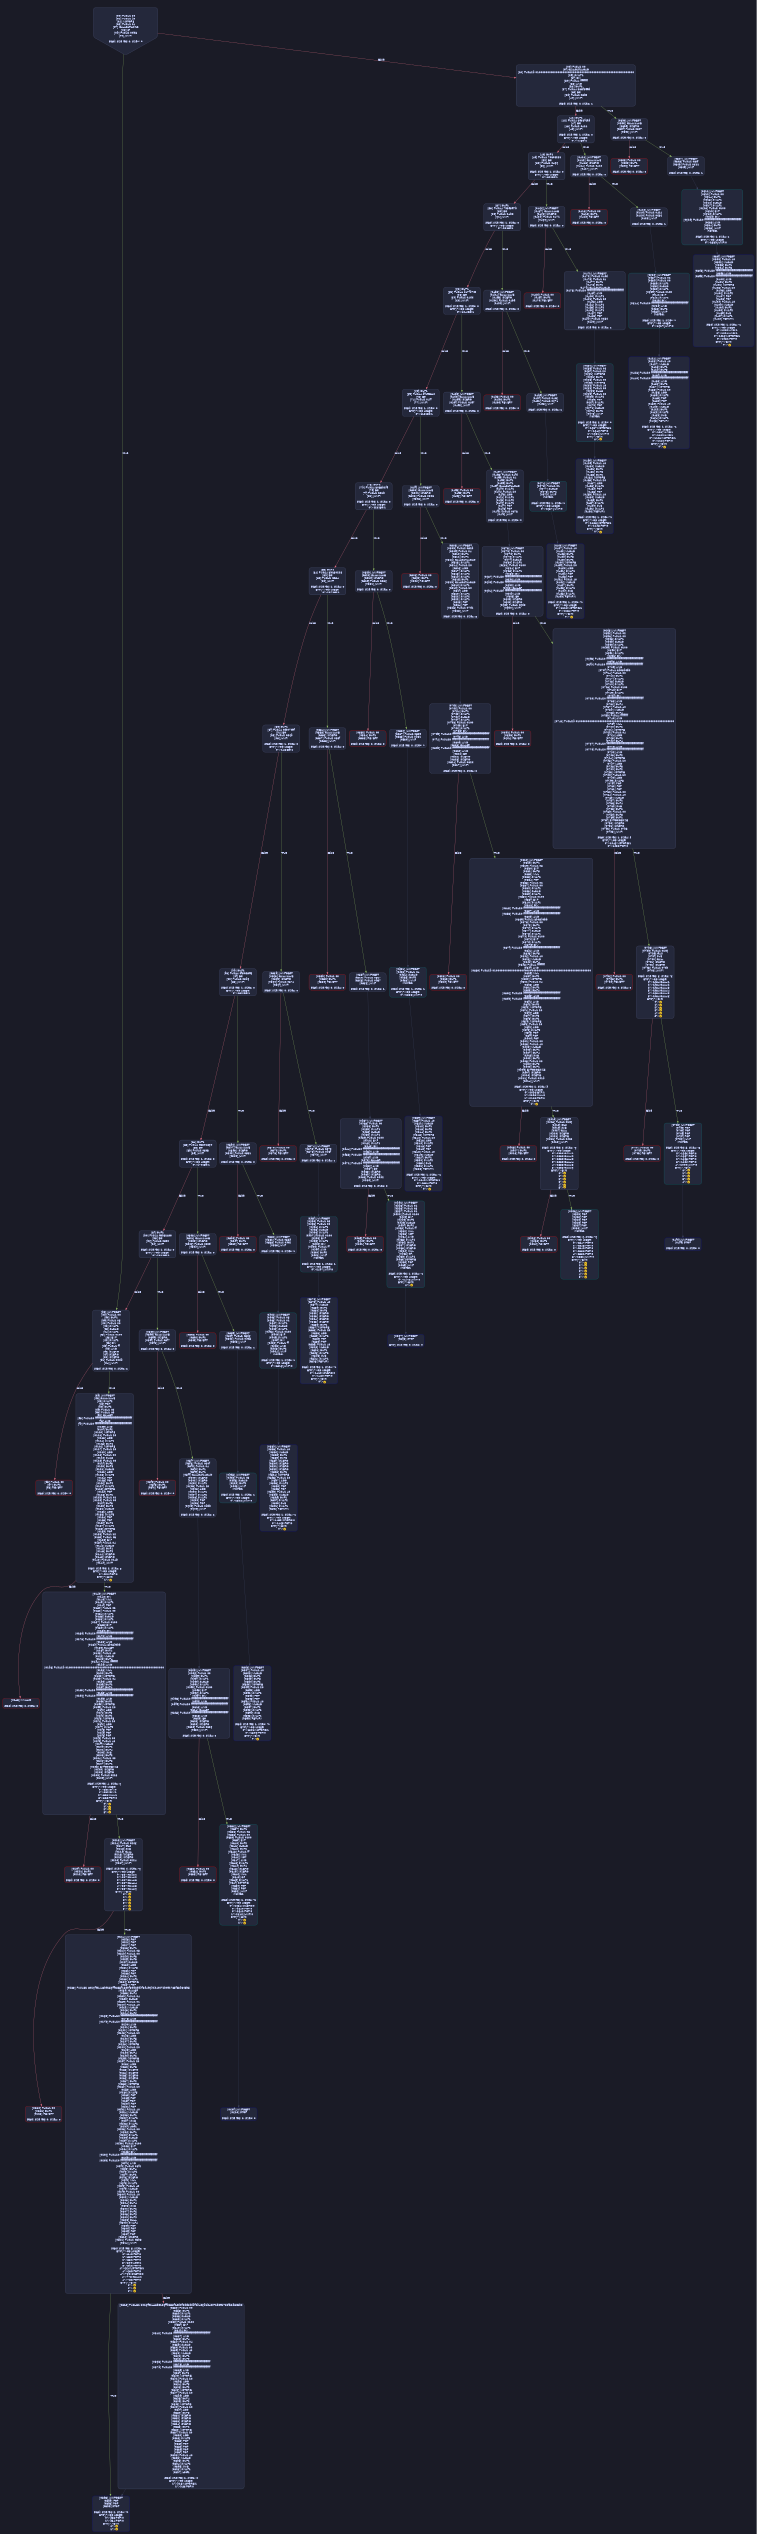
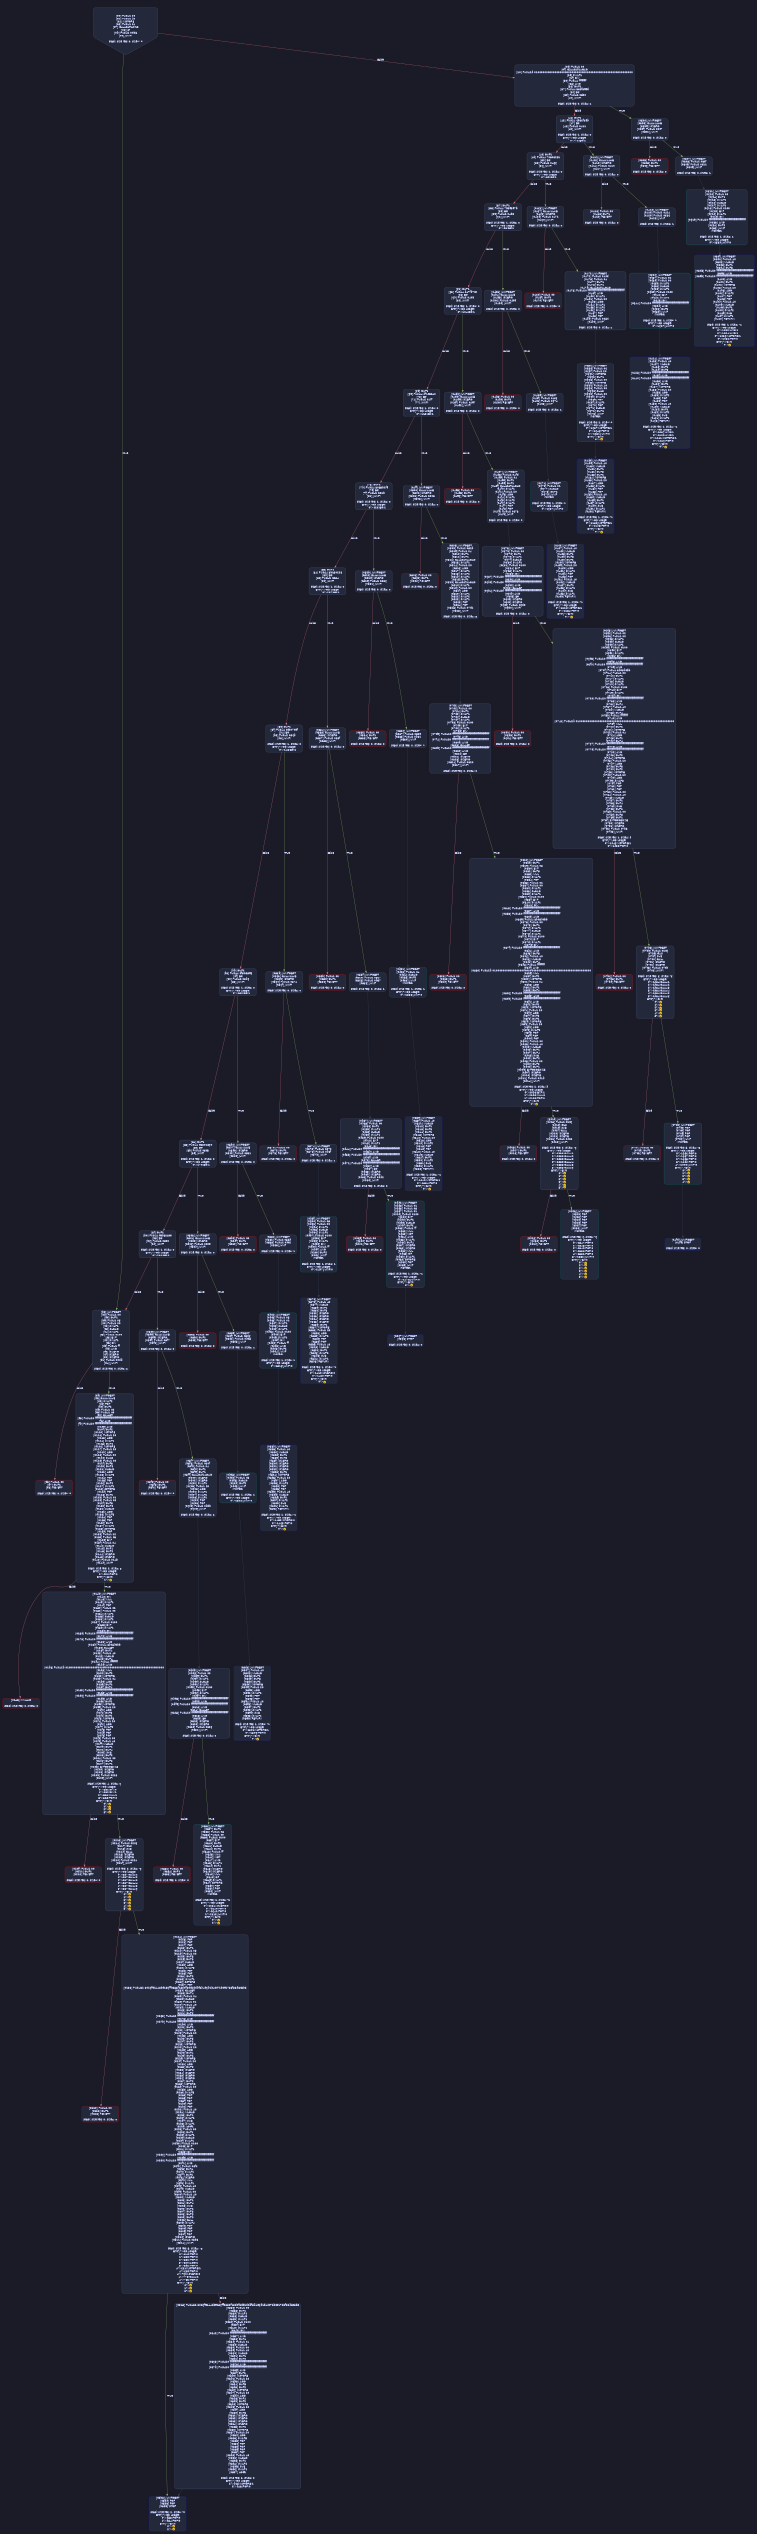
(406, 1341) -> (405, 1341)
(239, 2114) -> none
